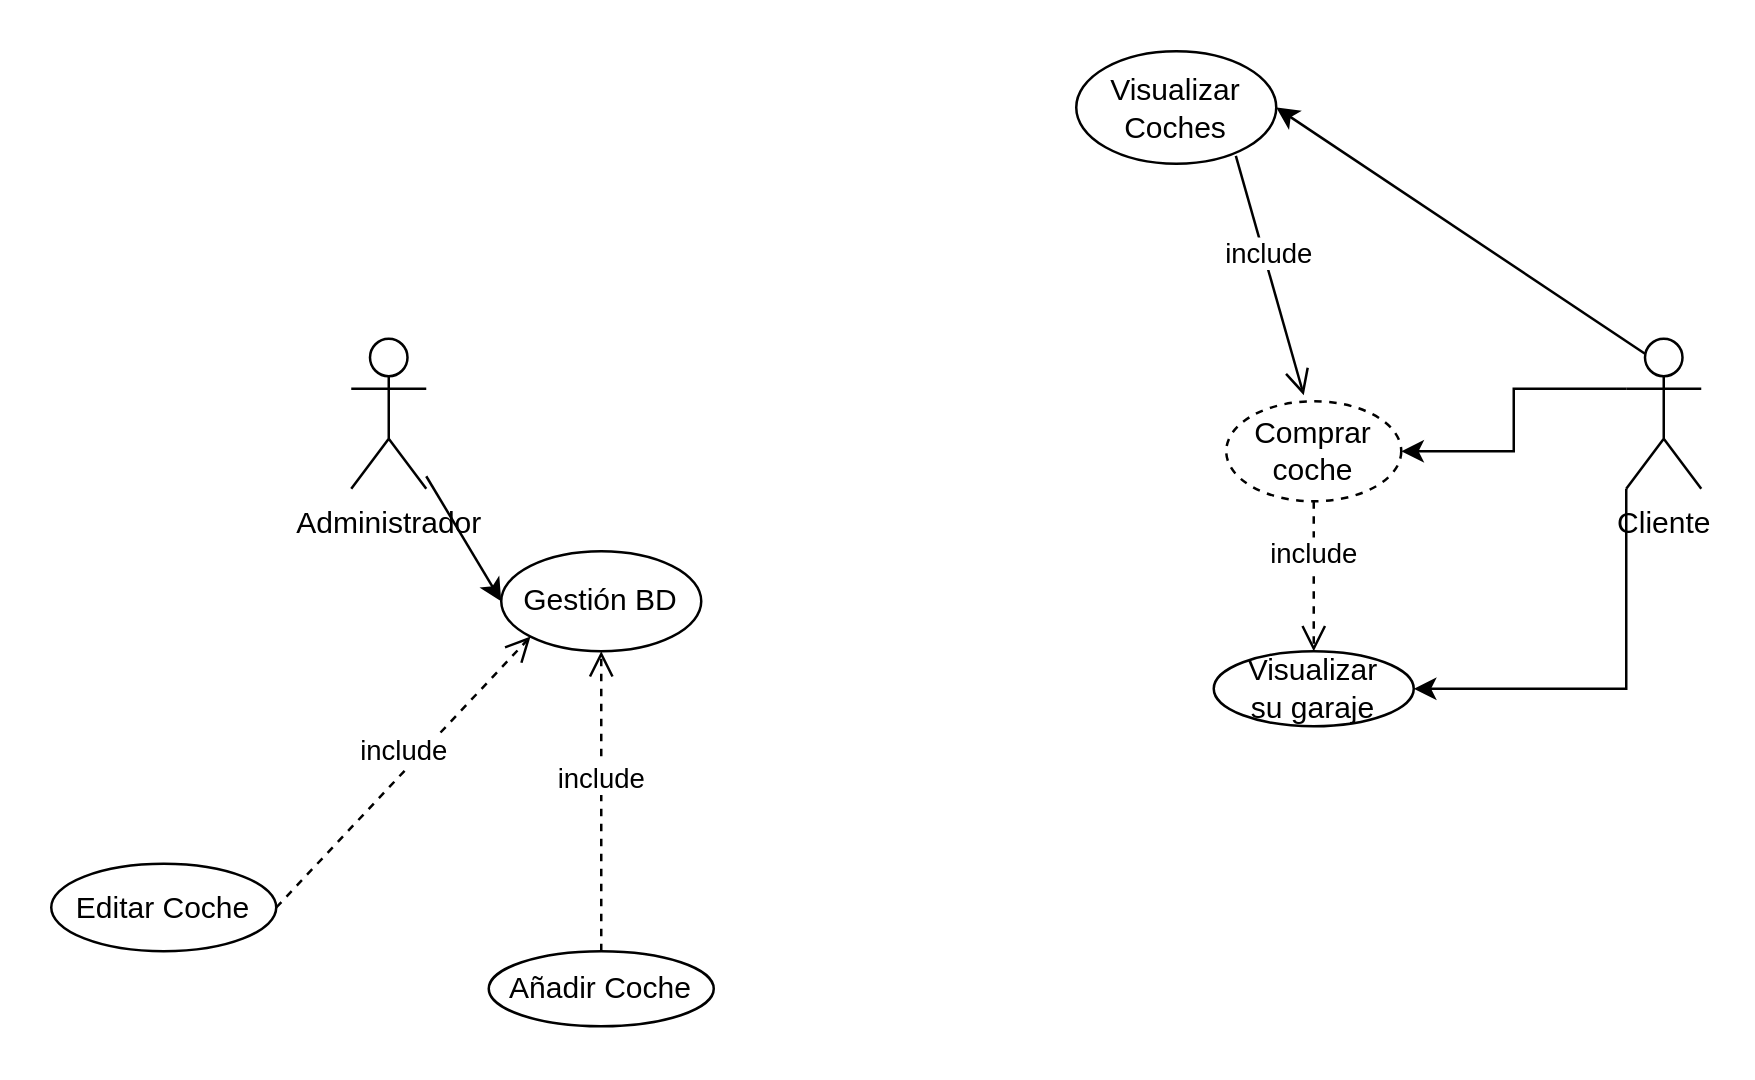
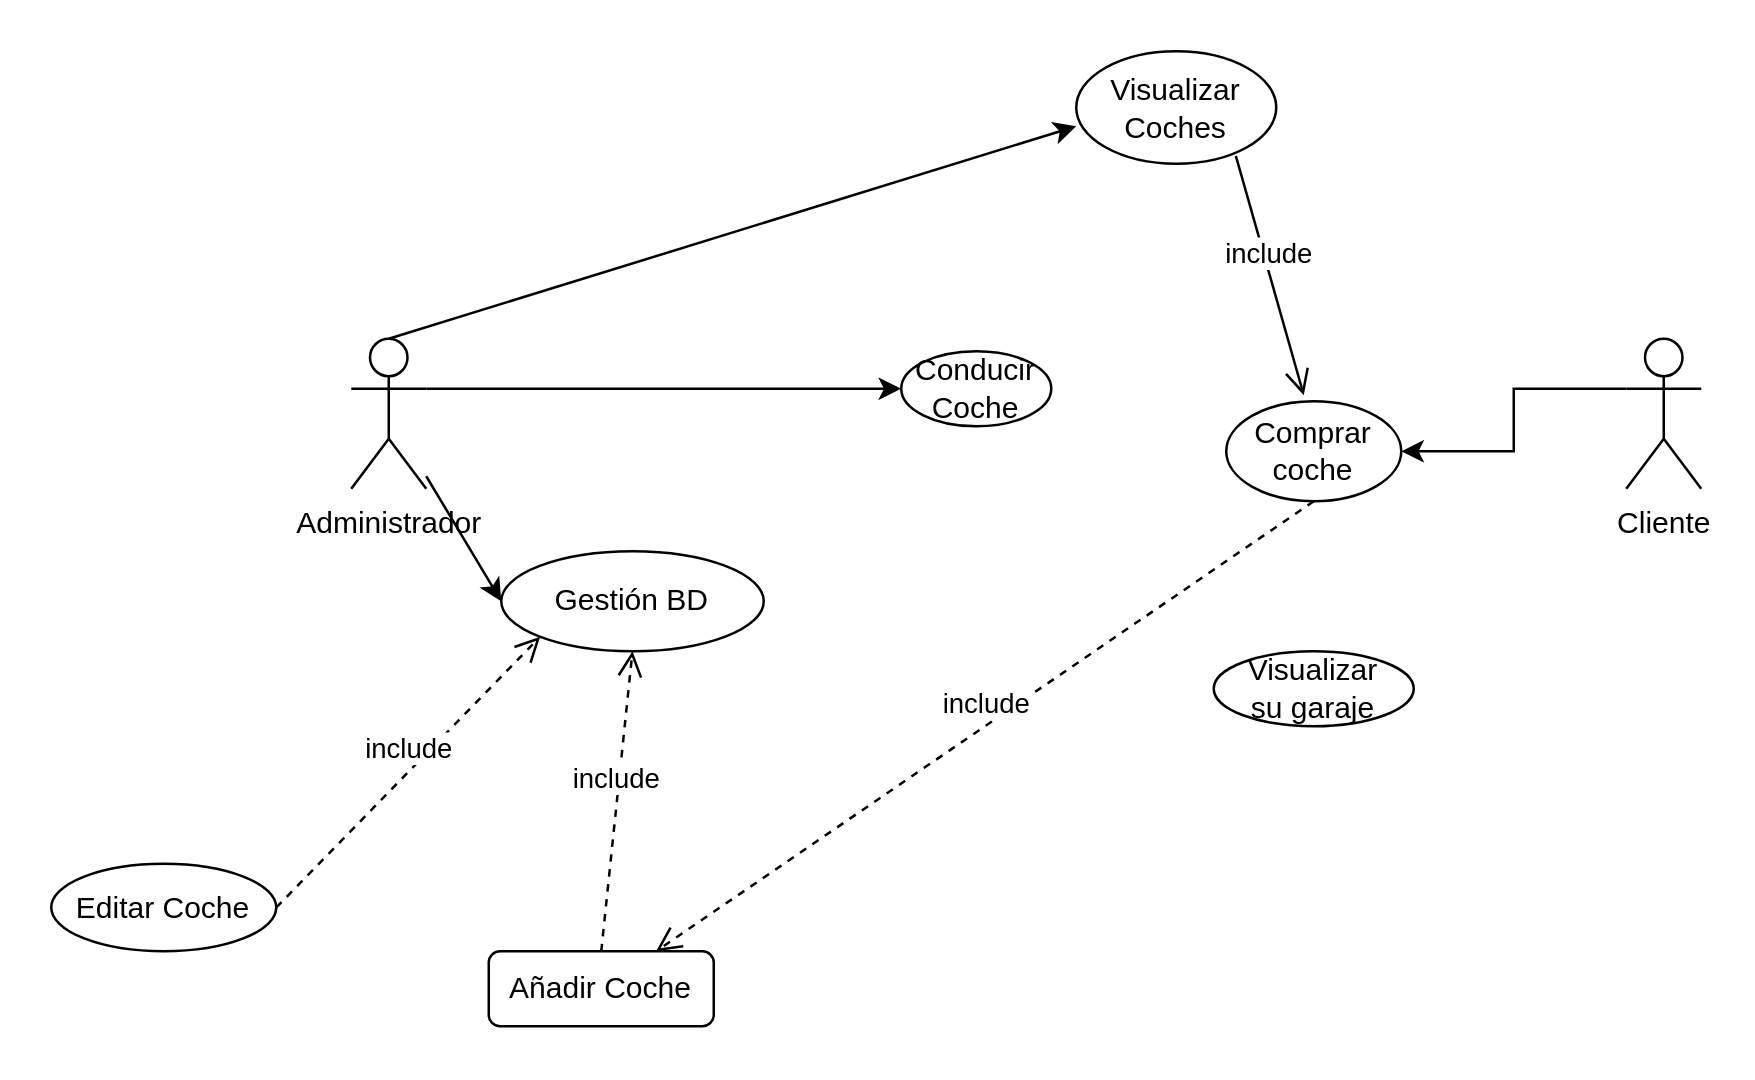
none -> (724, 235)
(1468, 235) -> none
none -> (657, 389)
none -> (976, 389)
(1314, 451) -> (1314, 451)
(601, 601) -> (633, 601)
(1314, 610) -> (827, 834)
(1626, 687) -> none
(601, 989) -> (601, 989)
